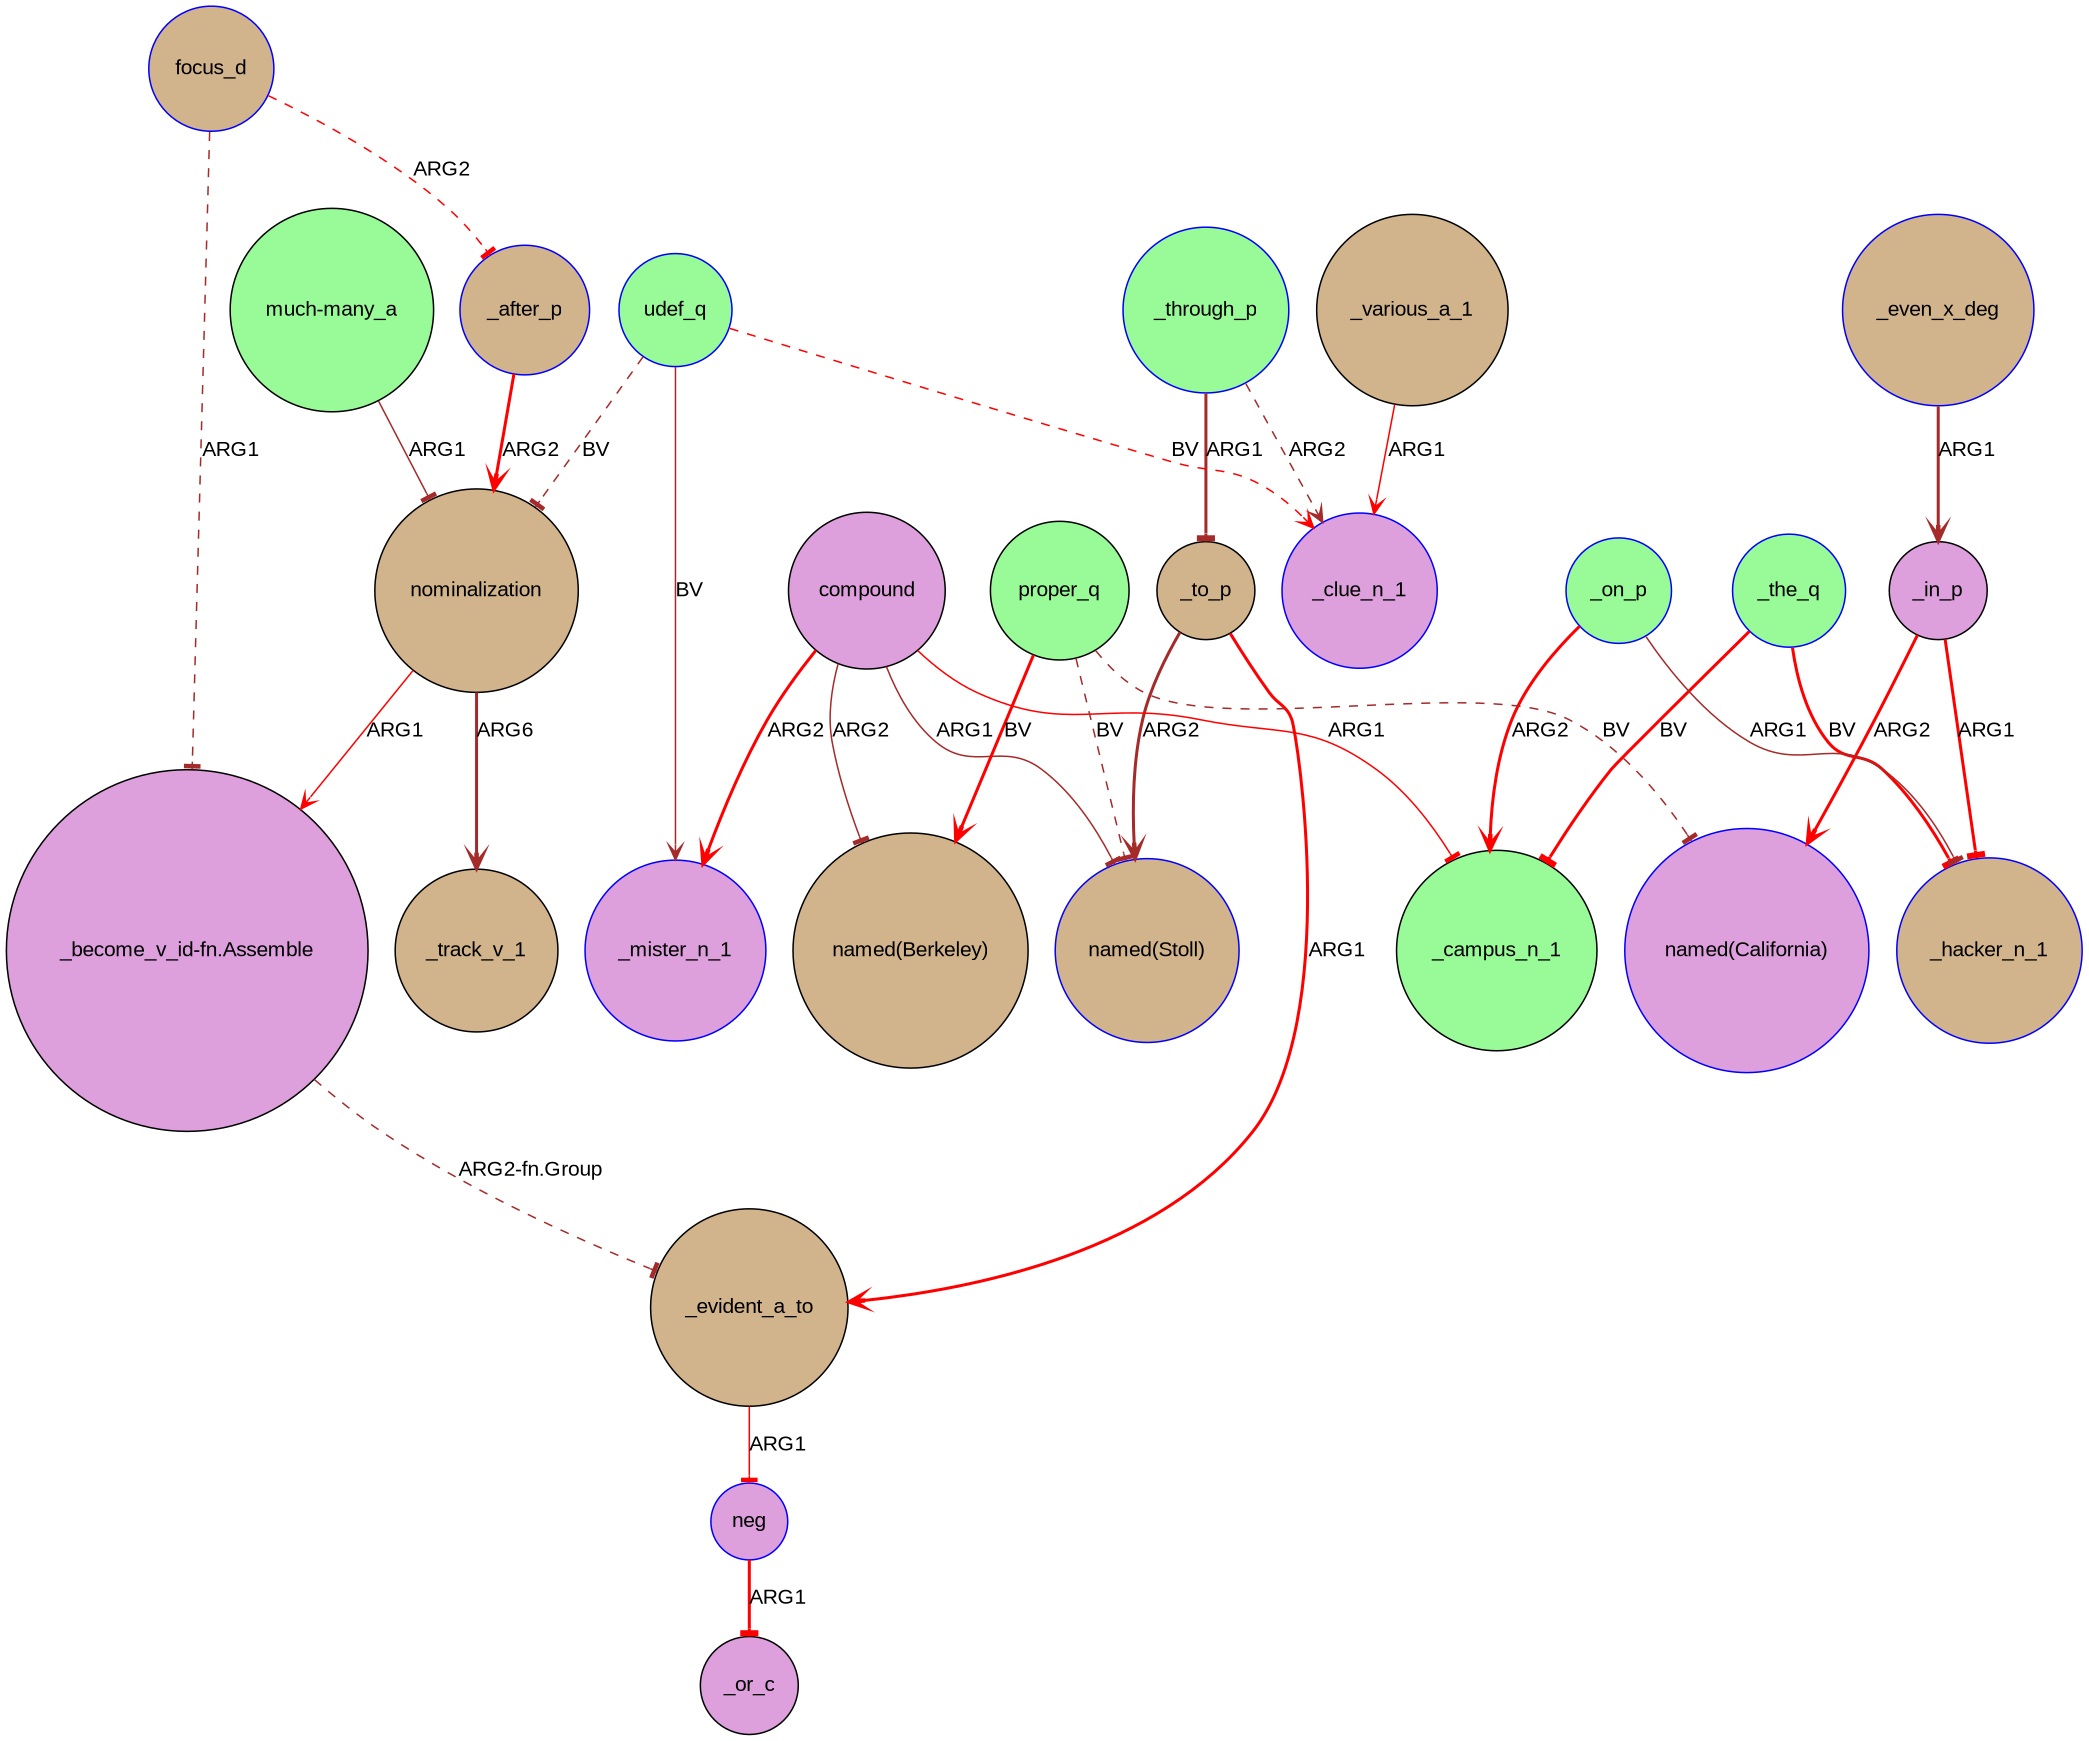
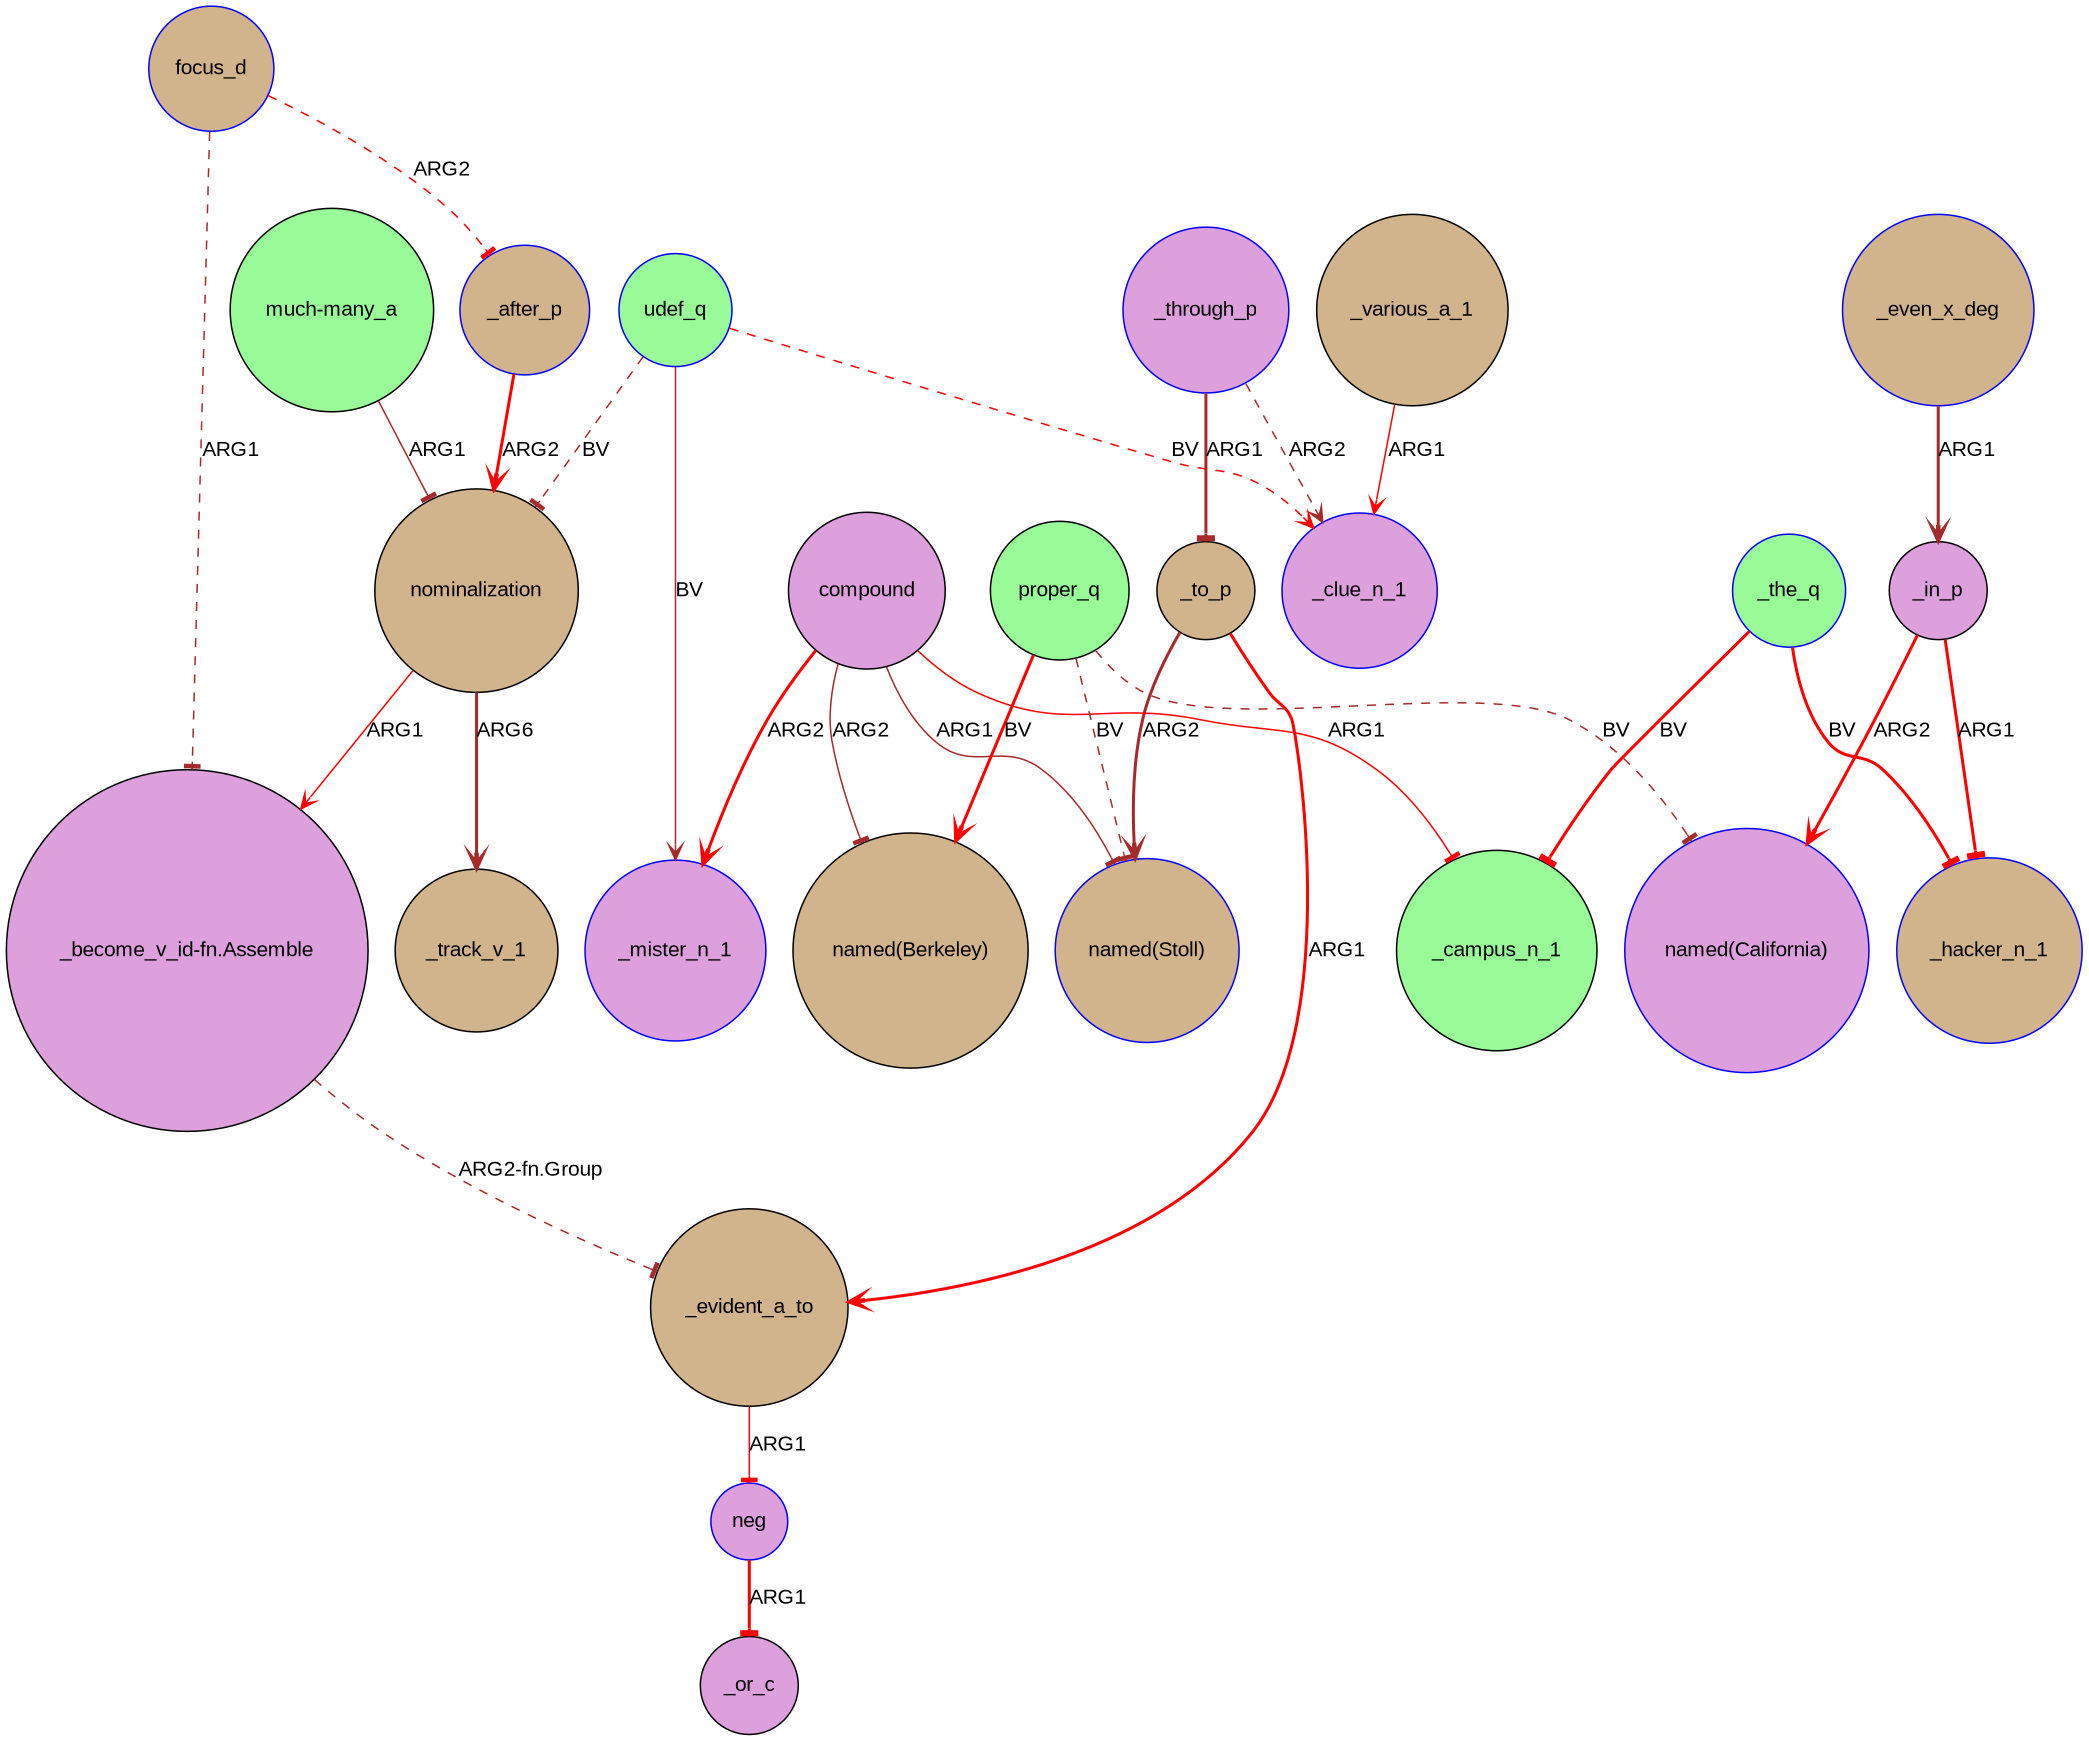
(1206, 310) -> (1206, 310)
(1619, 591) -> none
